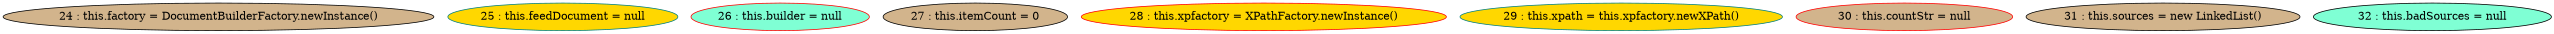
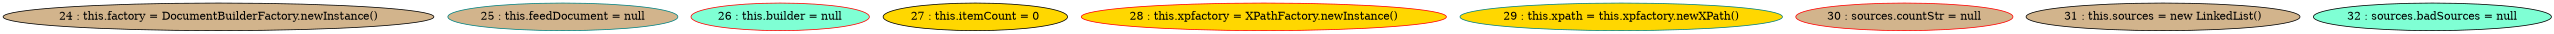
(563, 17) -> (563, 17)
(975, 17) -> (975, 17)
(1904, 17) -> (1904, 17)
(2432, 17) -> (2432, 17)
